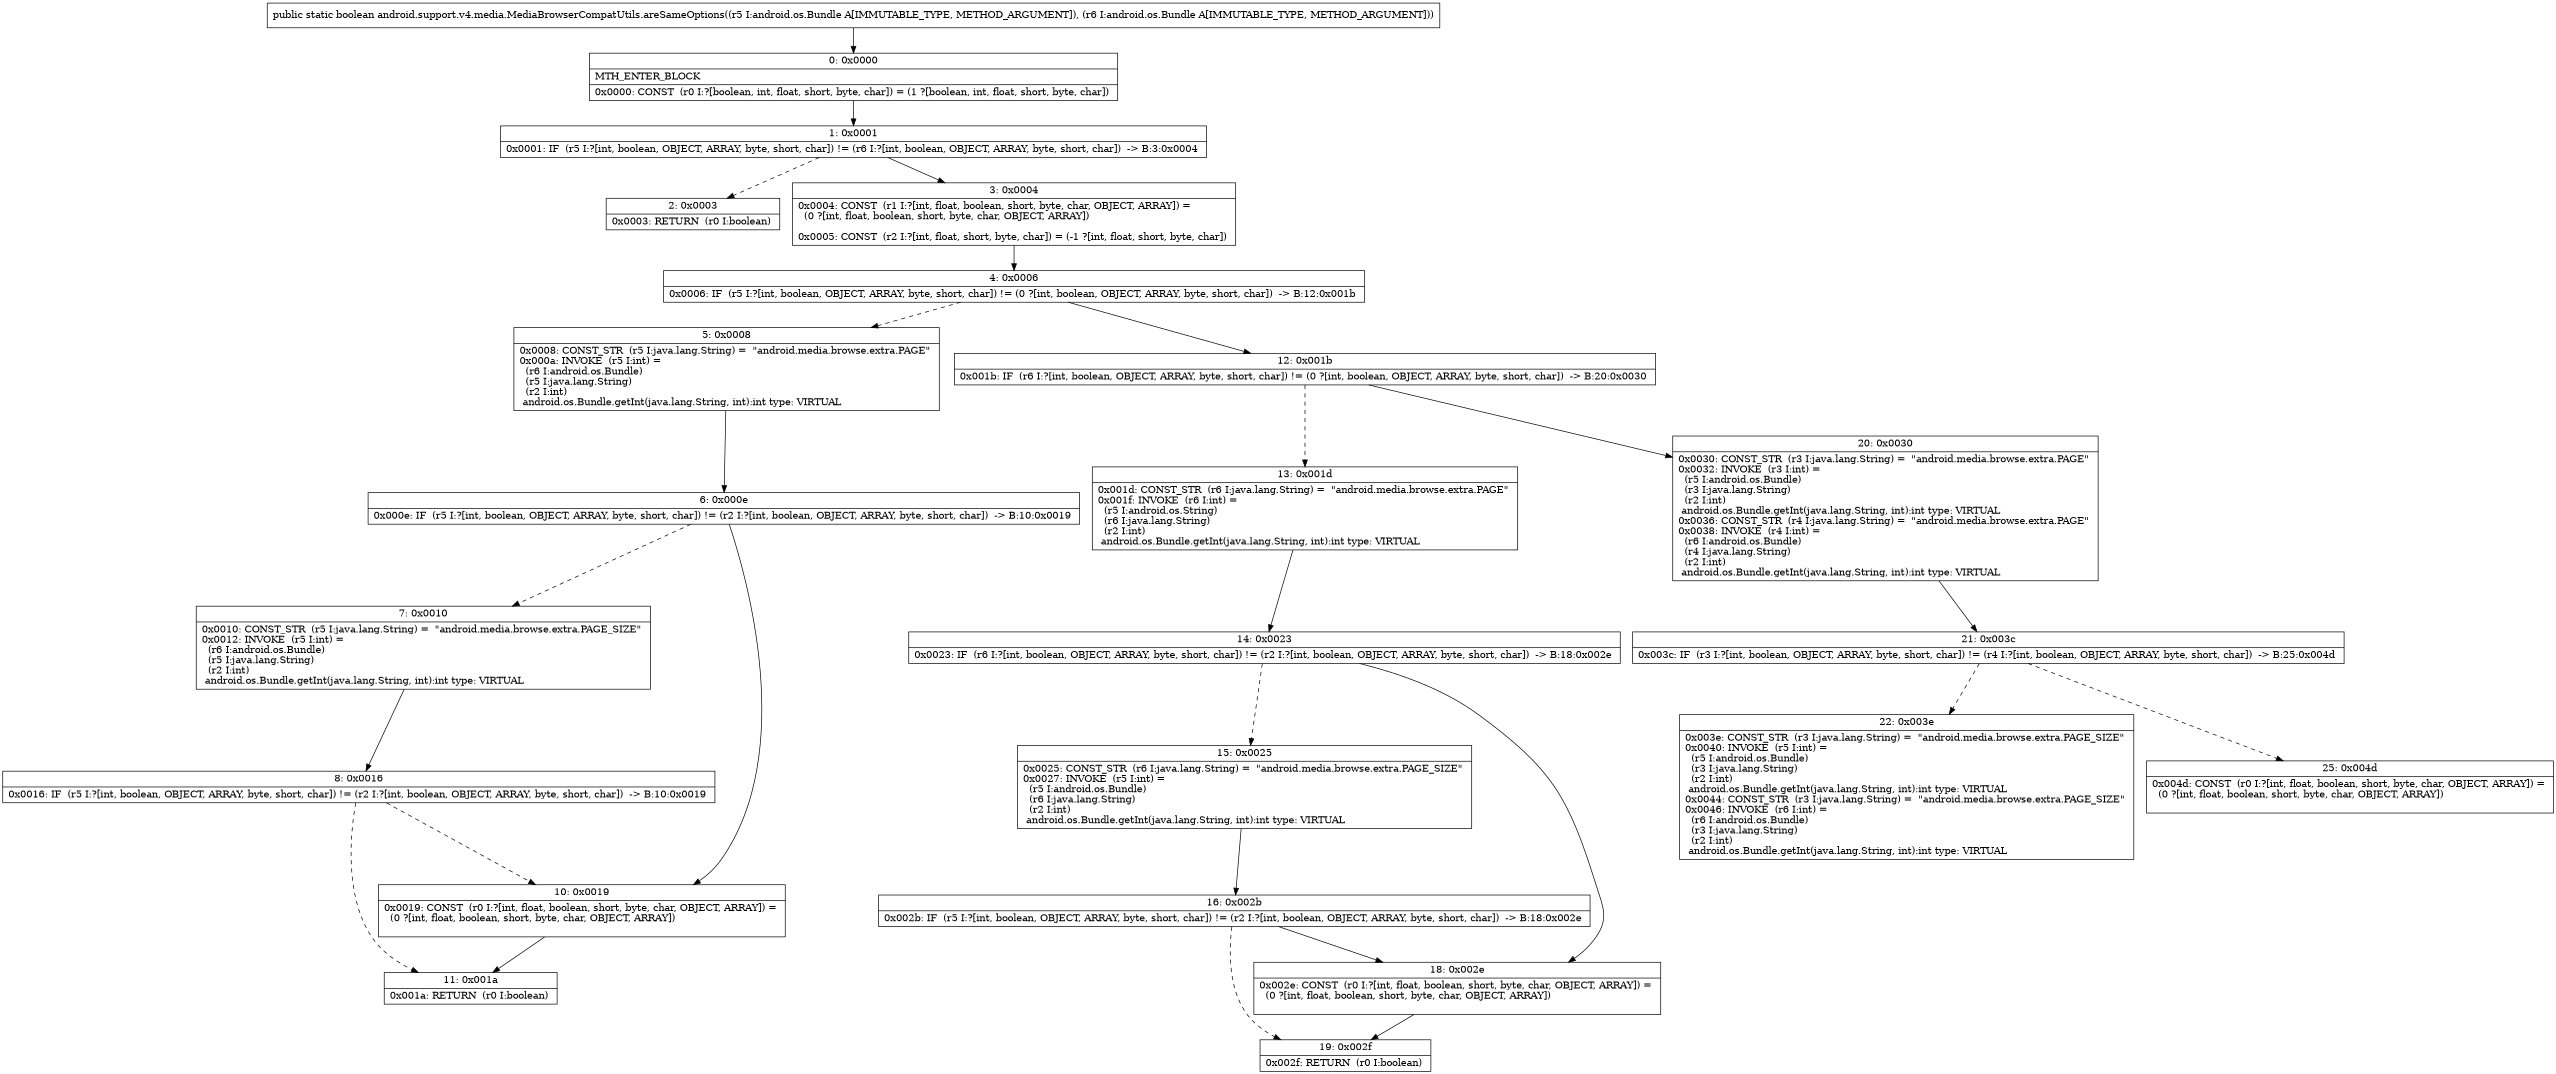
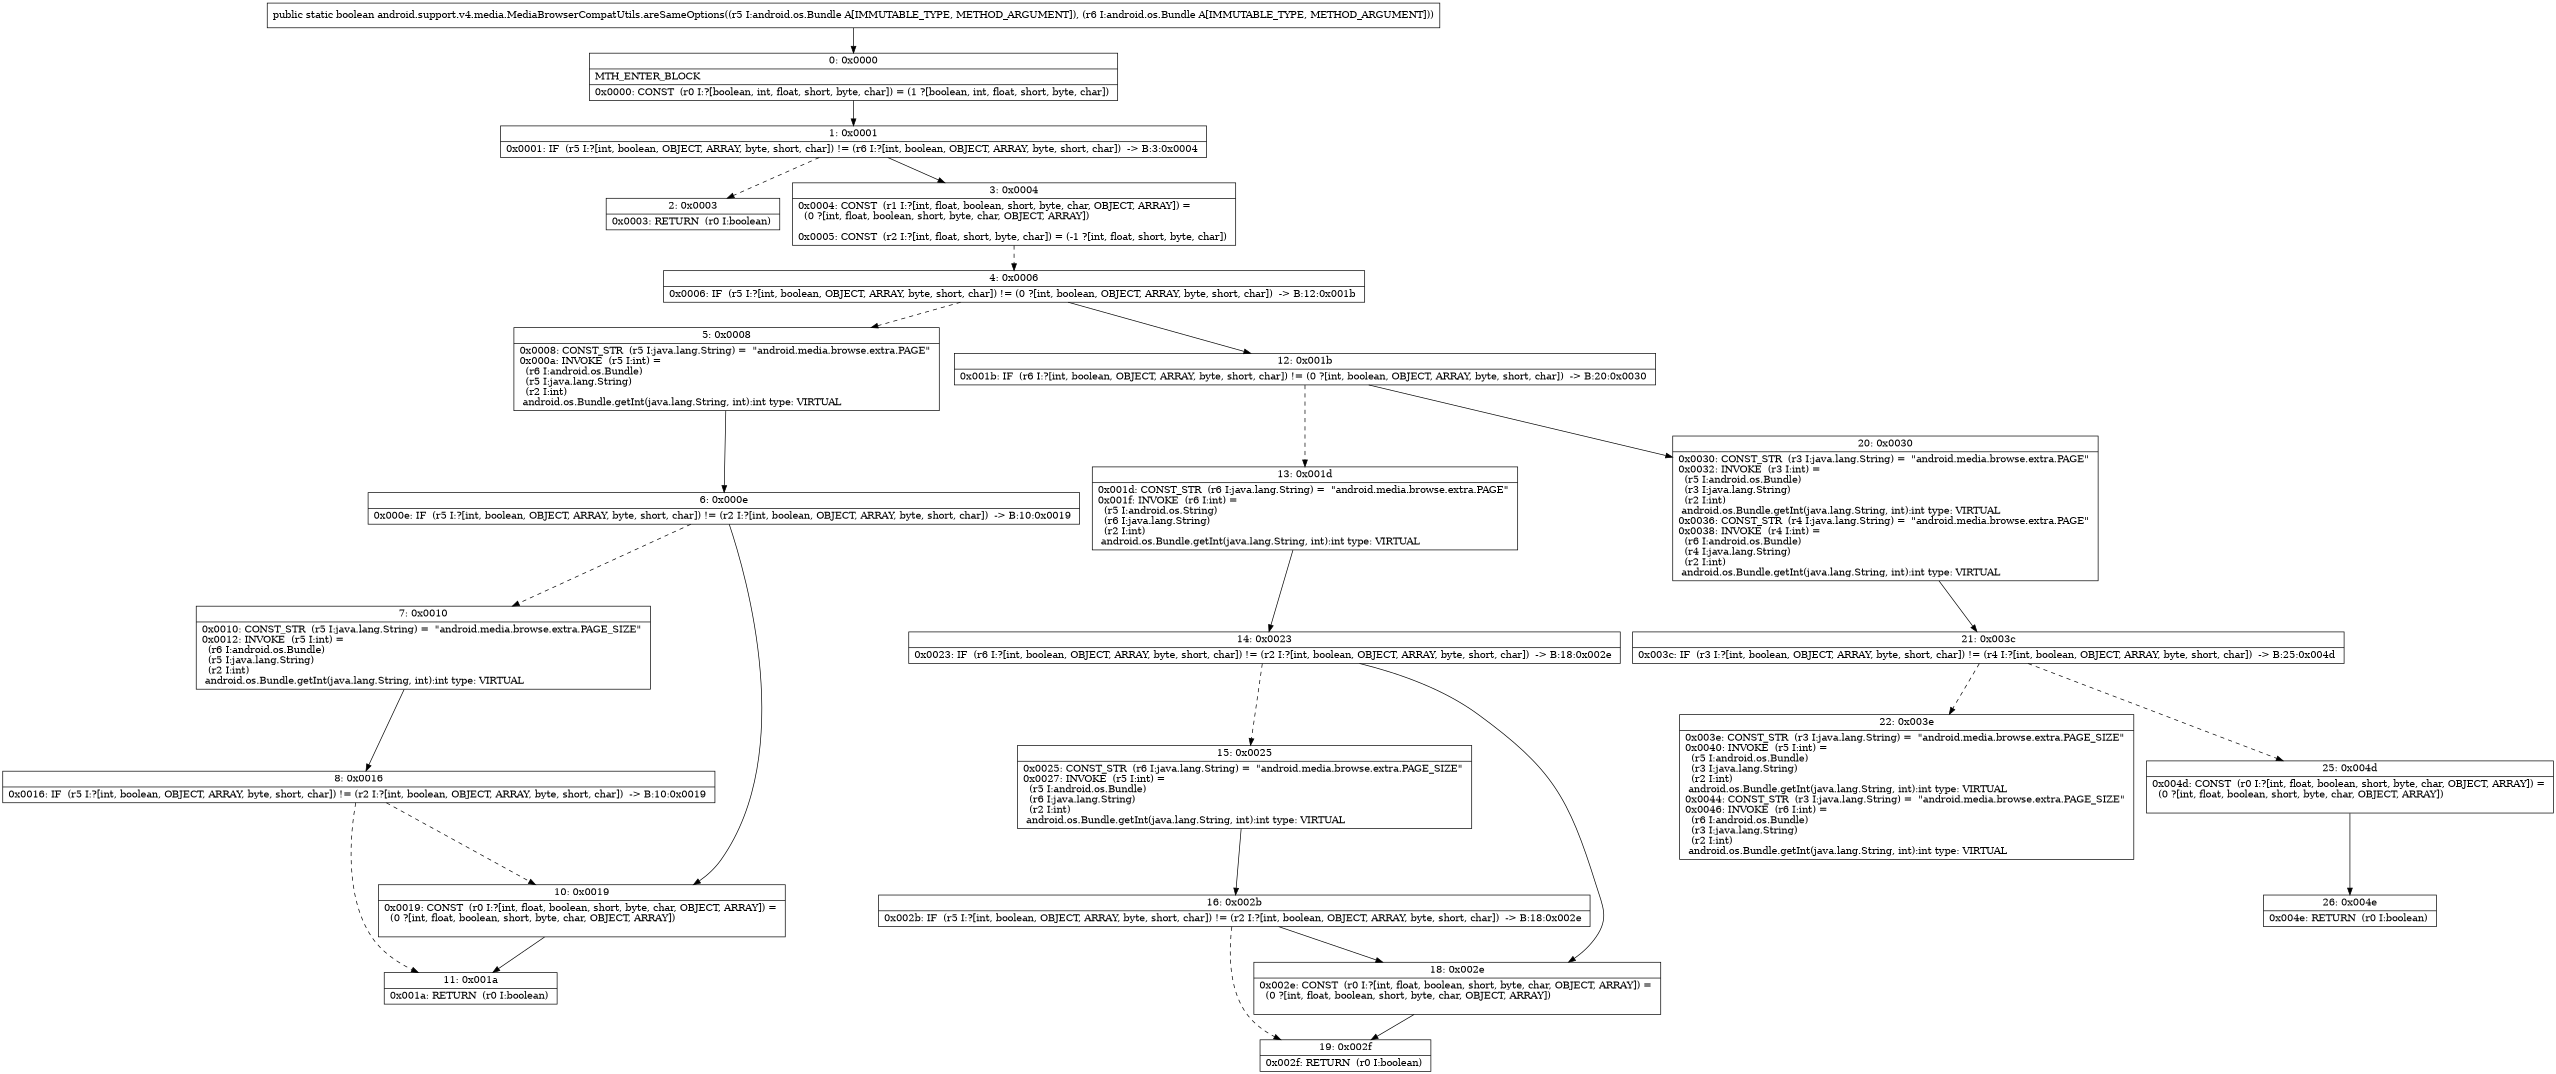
(1014, 255) -> (1014, 255)
none -> (2350, 911)
